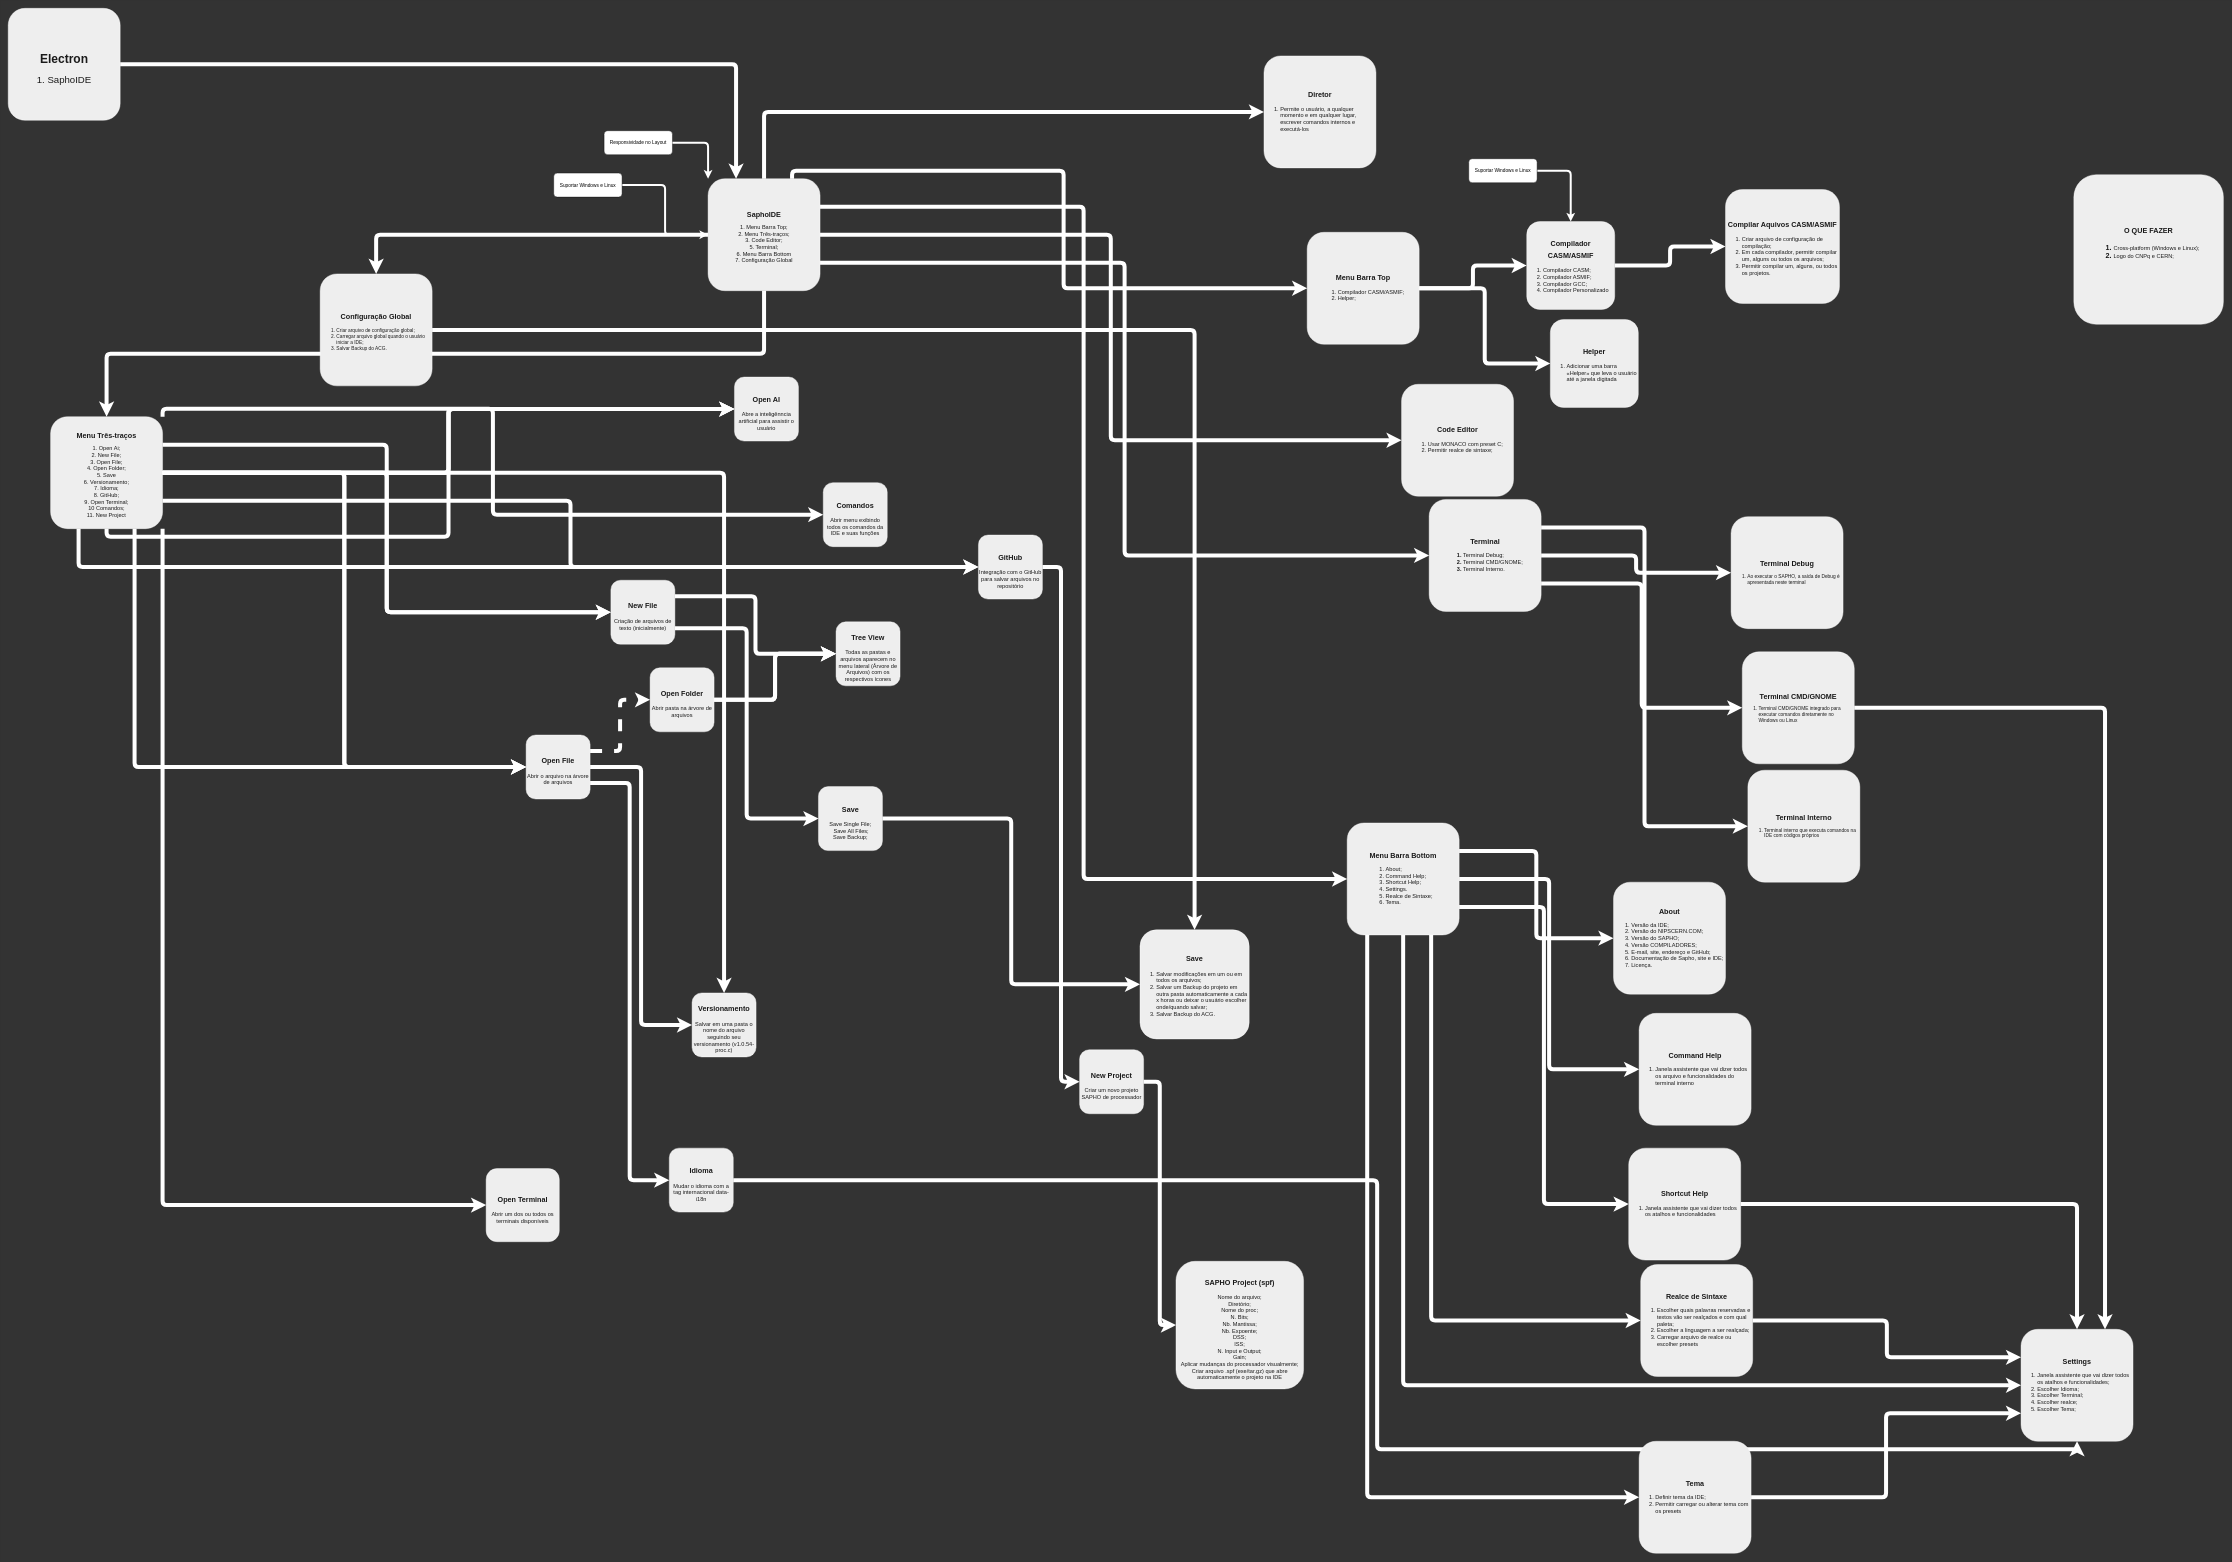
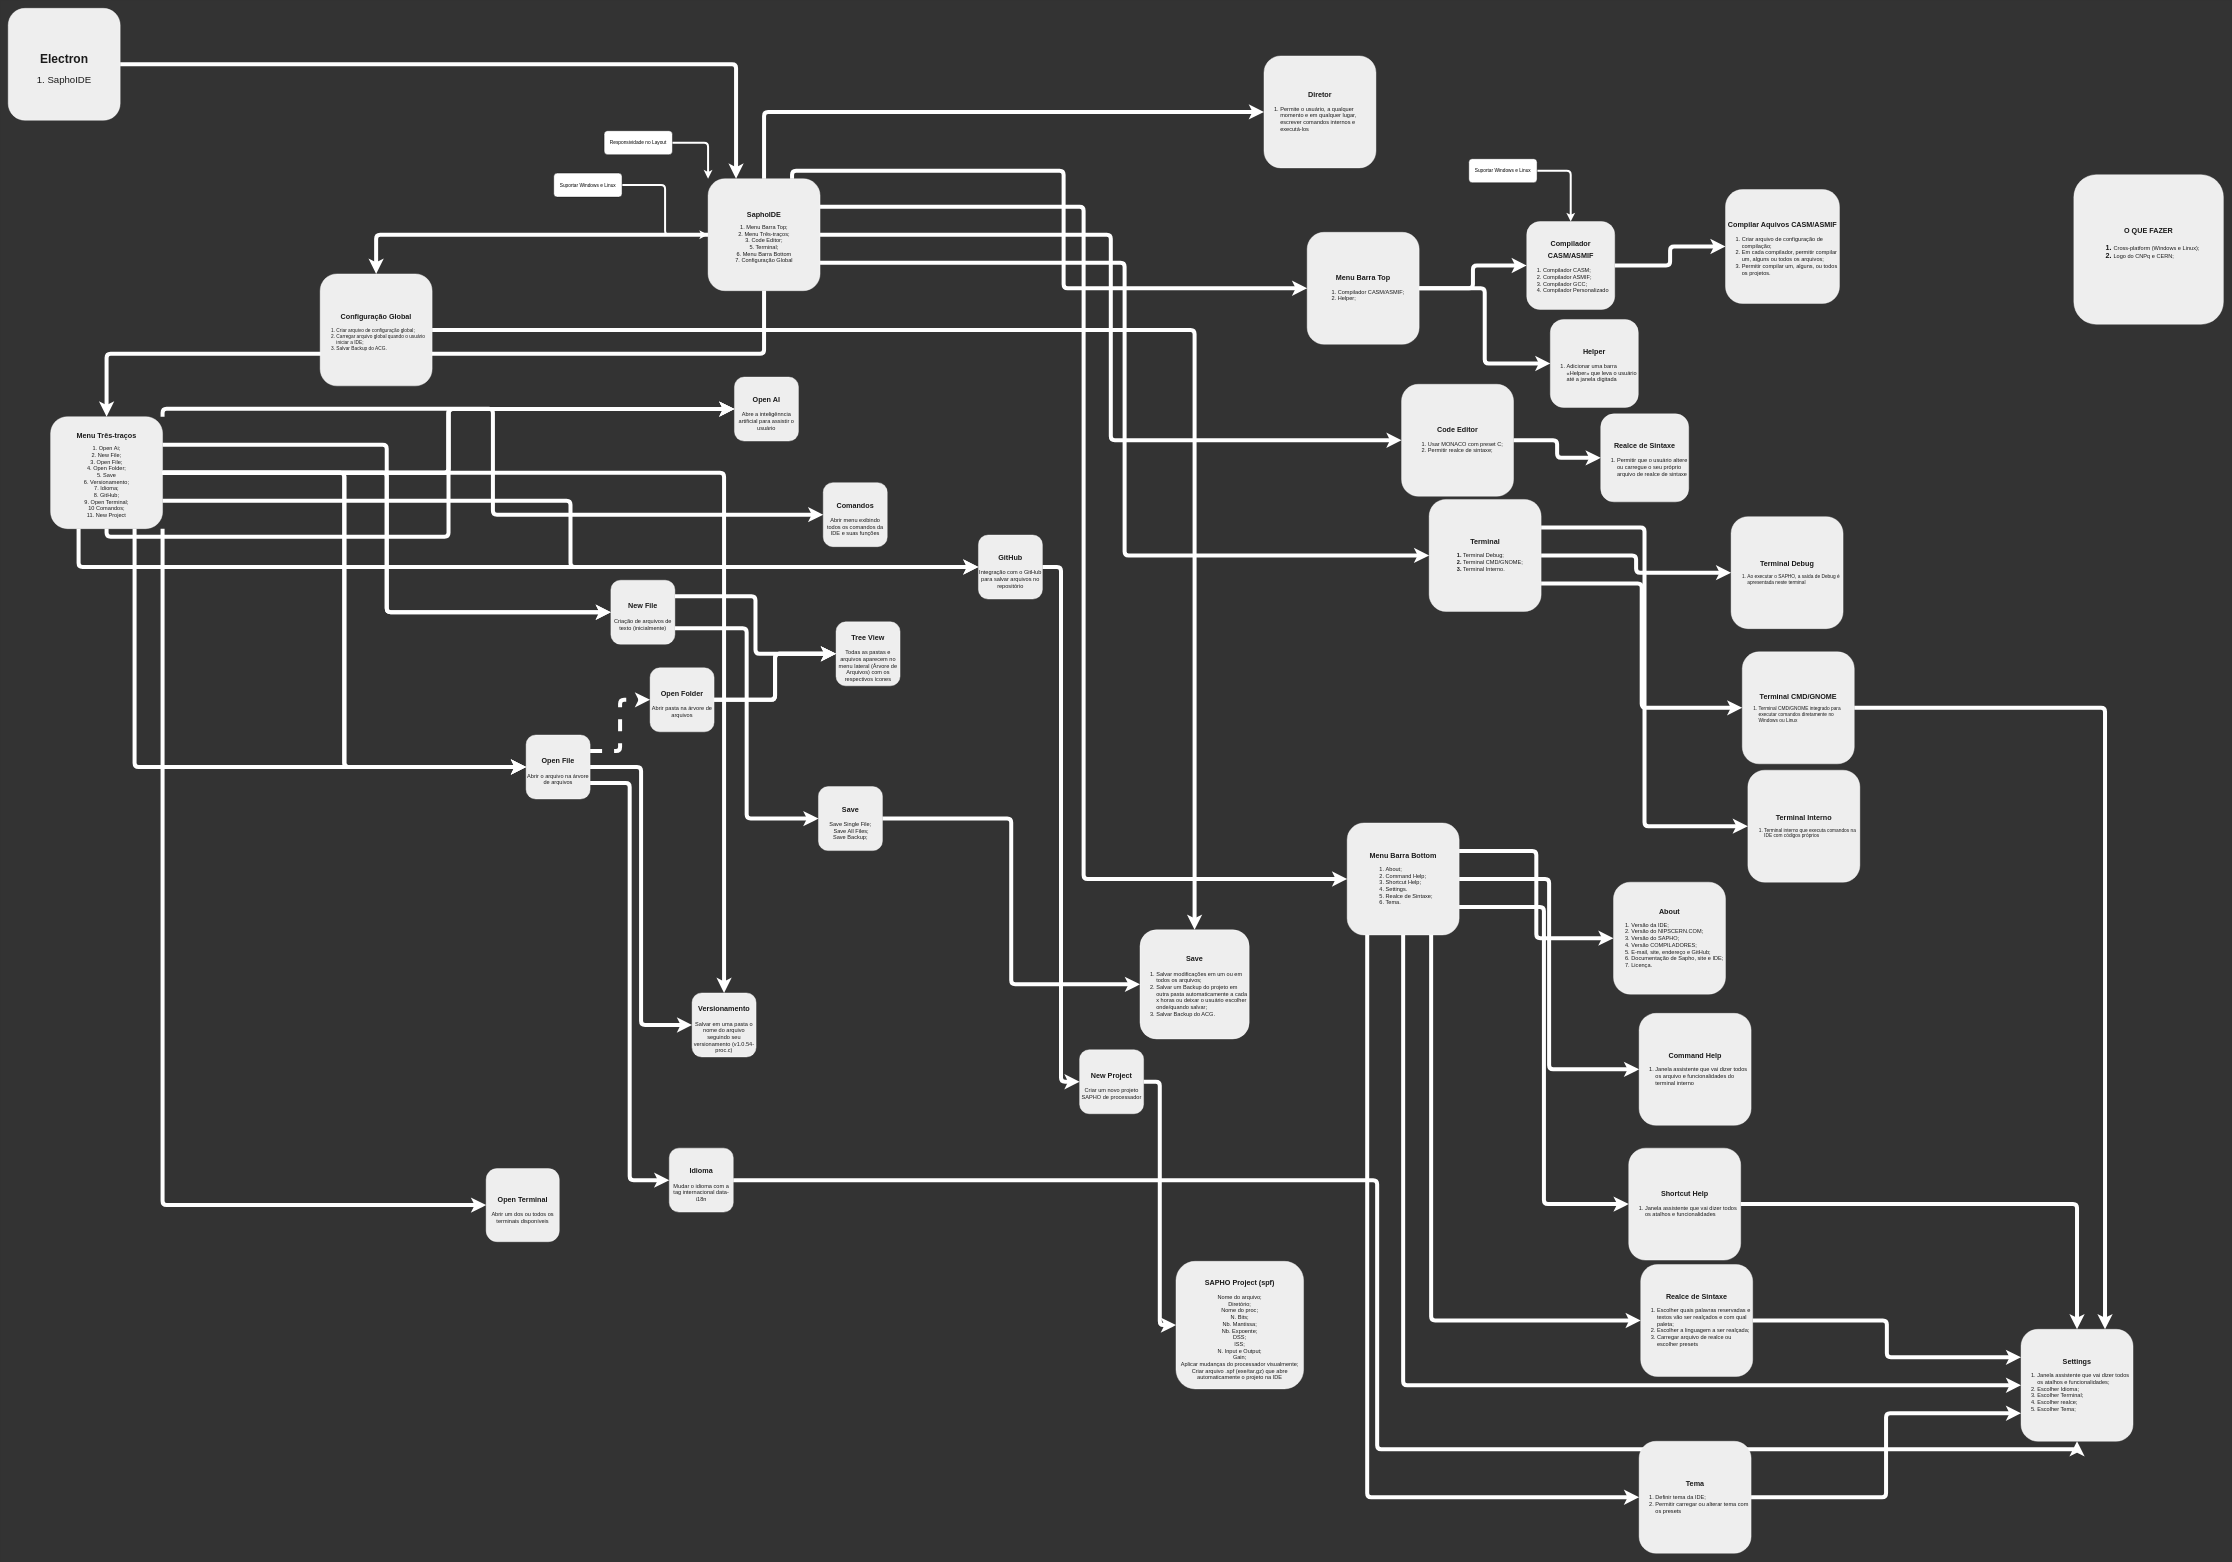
none -> (1557, 444)
none -> (1645, 458)
